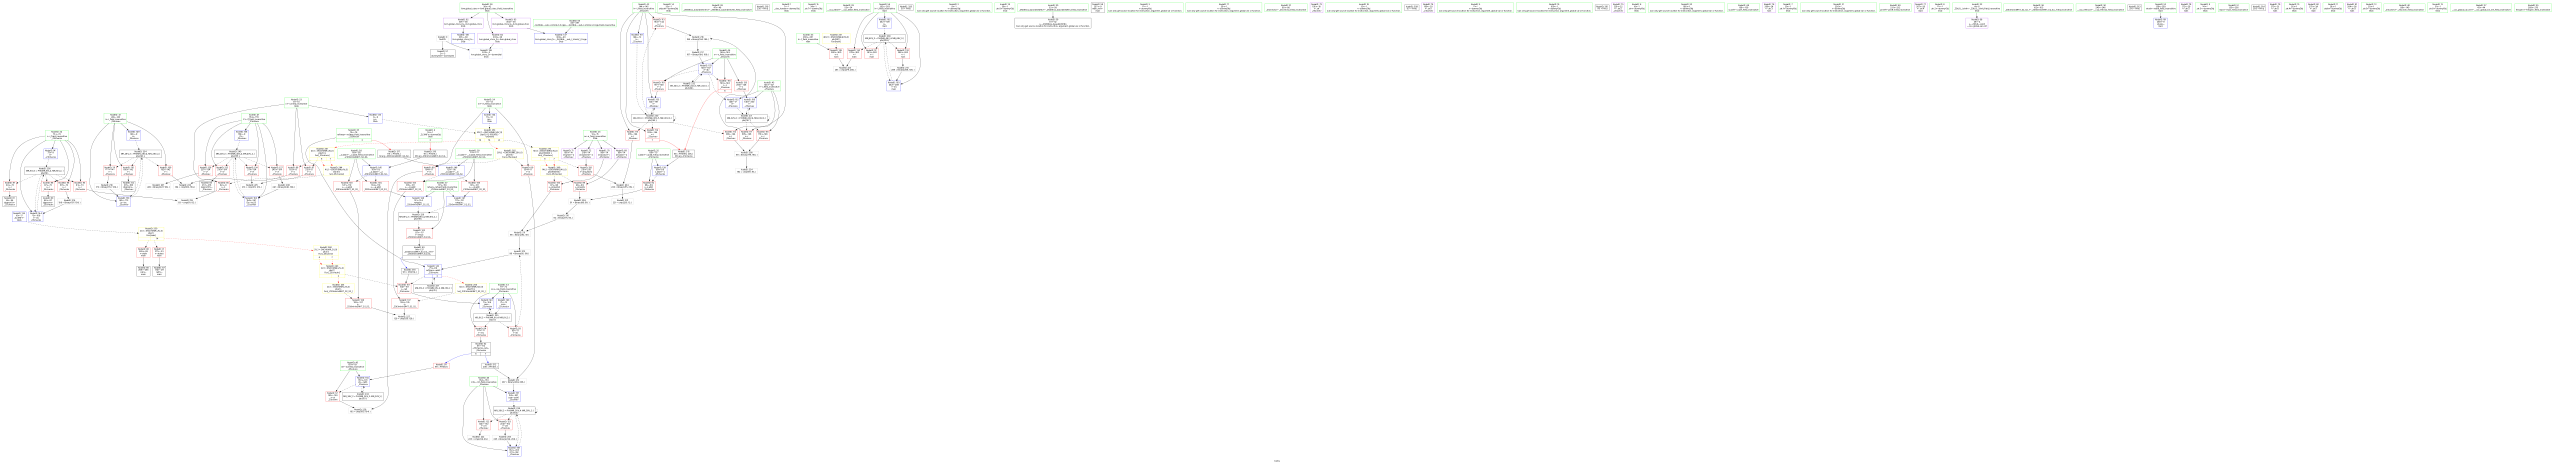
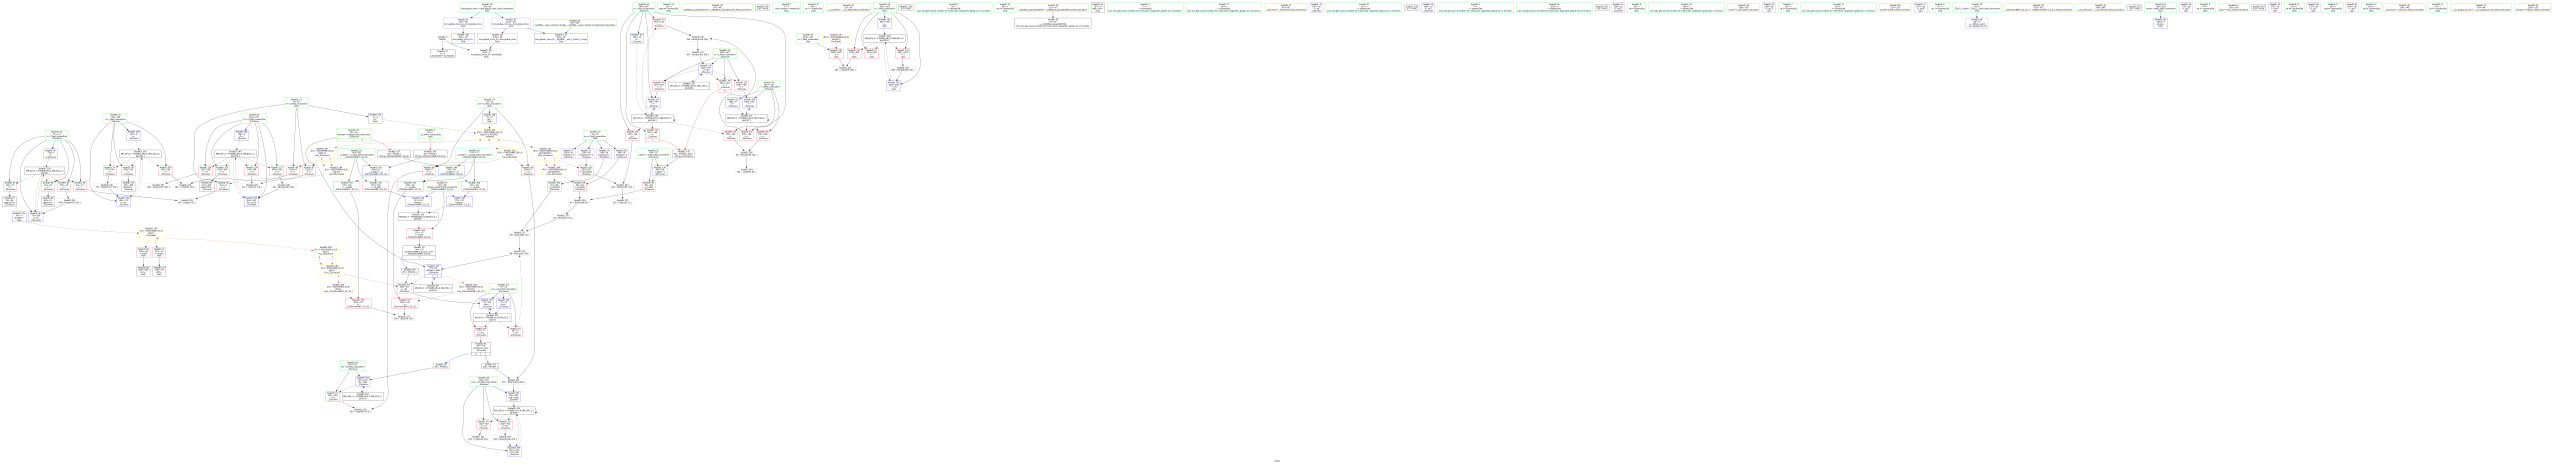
(488, 23) -> (505, 30)
(714, 88) -> (724, 75)
